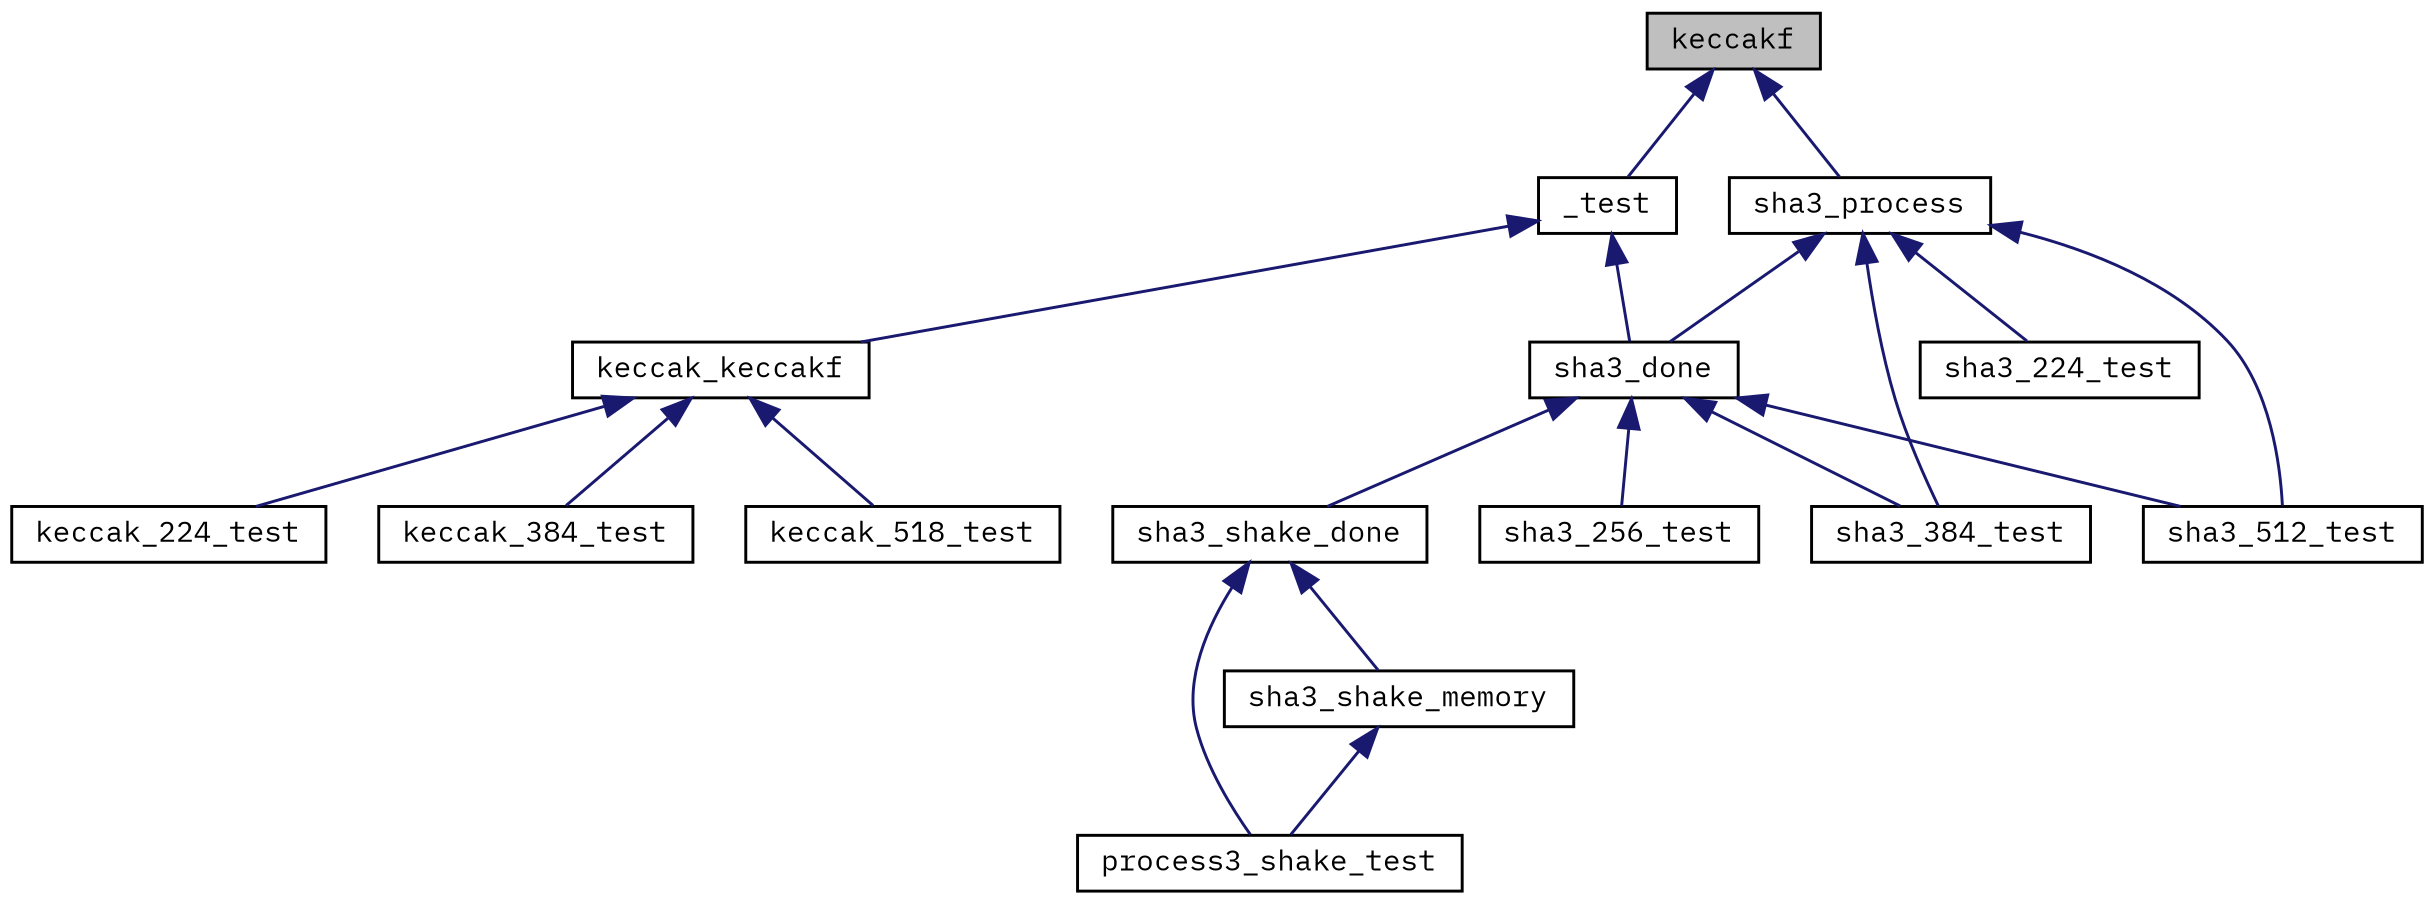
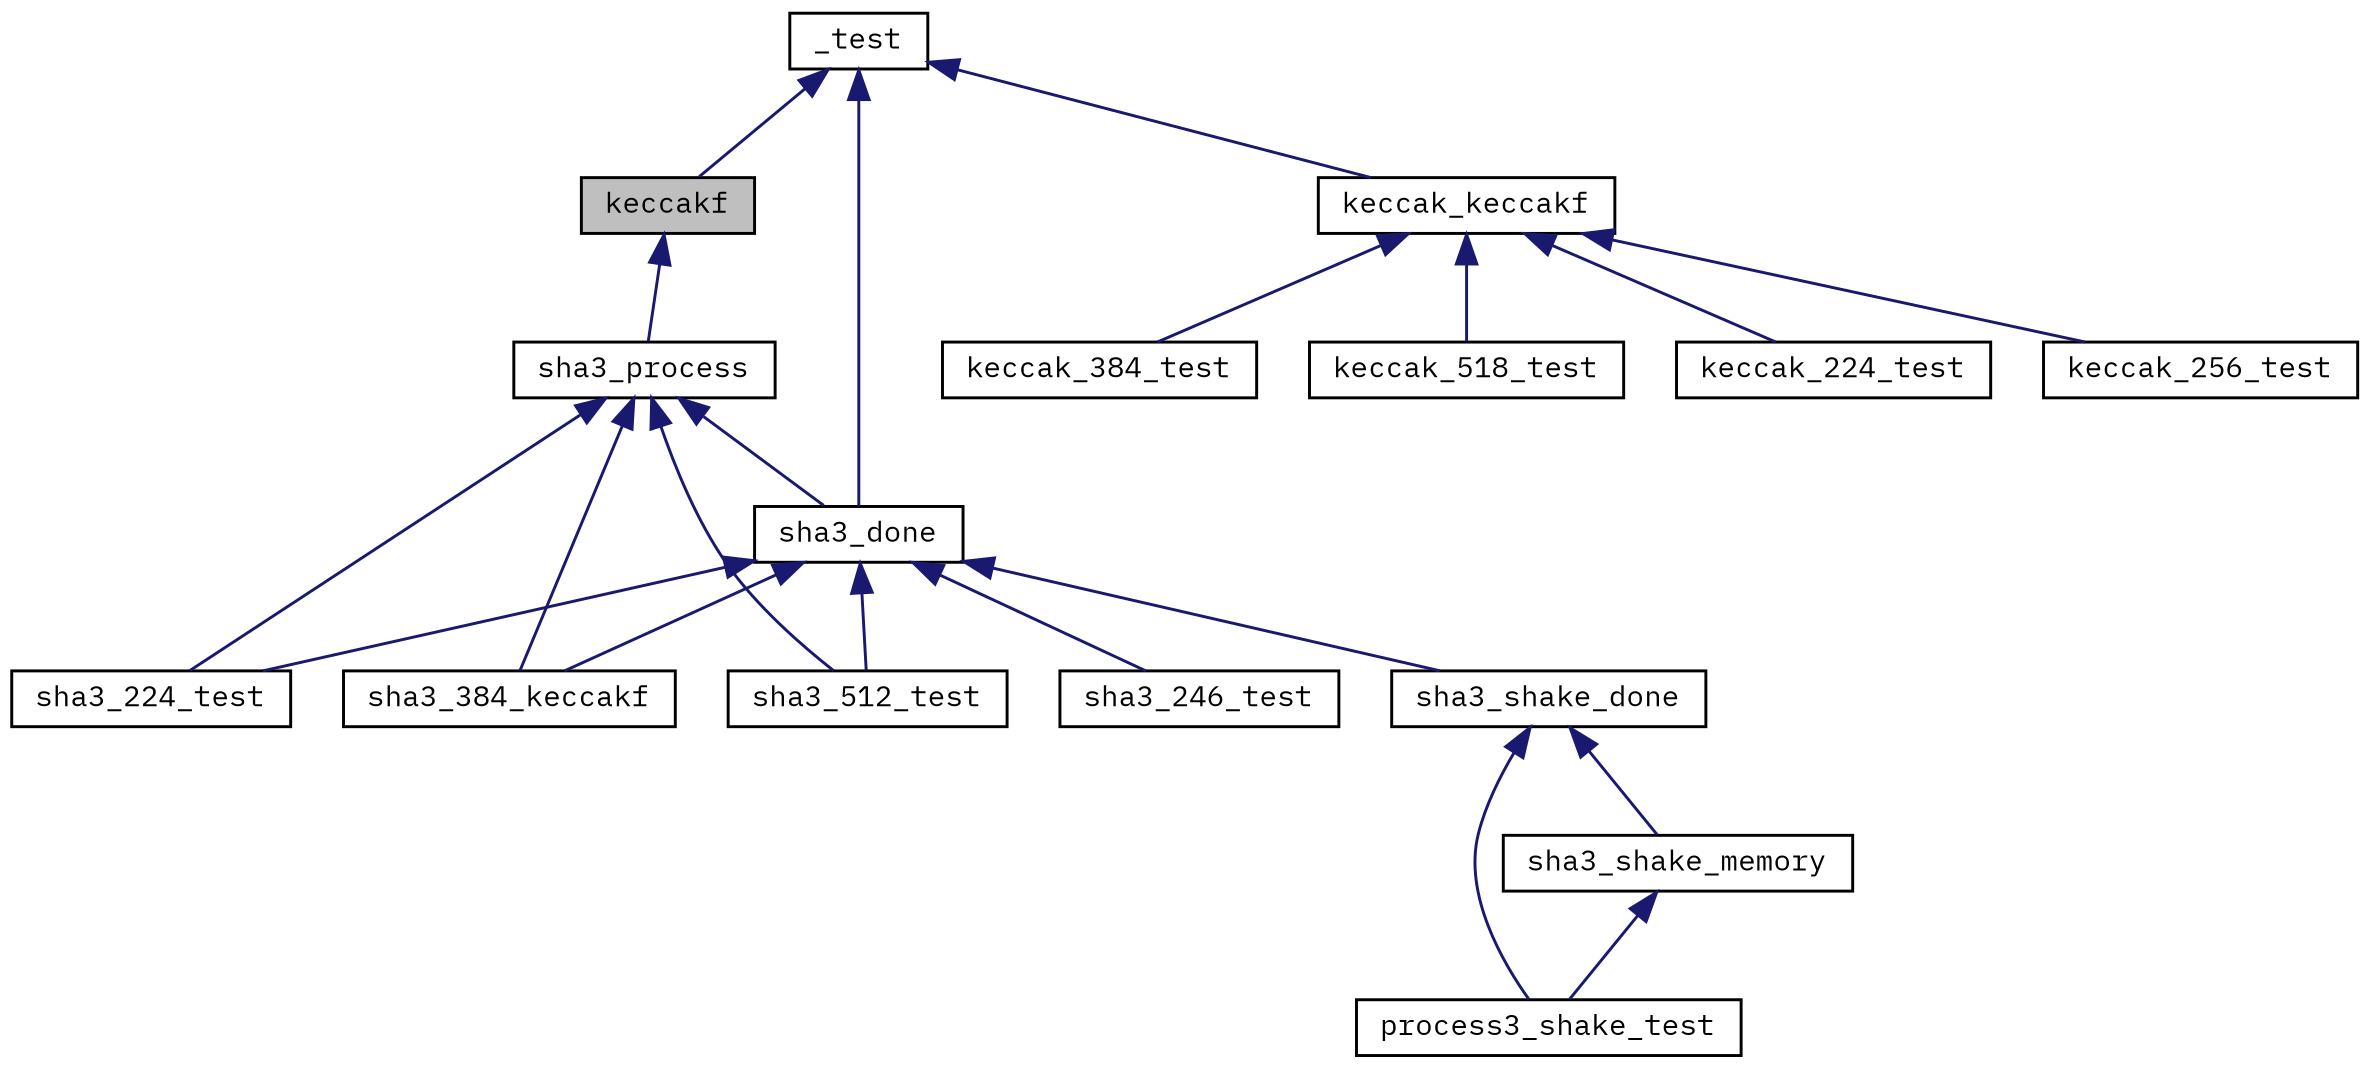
(1661, 135) -> (752, 133)
none -> (2201, 370)
(1619, 534) -> (1199, 699)
(1951, 534) -> (509, 699)
none -> (494, 619)
